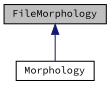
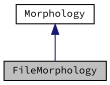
(55, 48) -> (55, 48)
